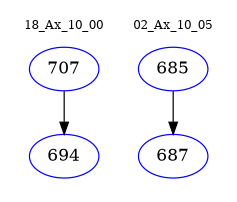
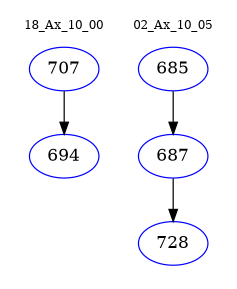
none -> (173, 243)
